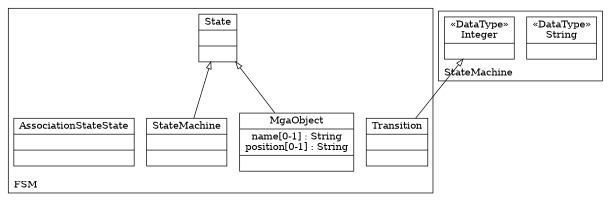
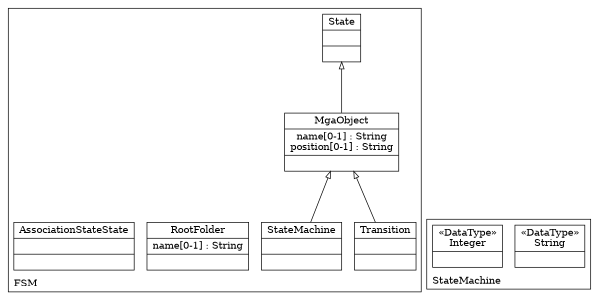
(438, 90) -> (366, 200)
(201, 93) -> (319, 200)
none -> (198, 246)
